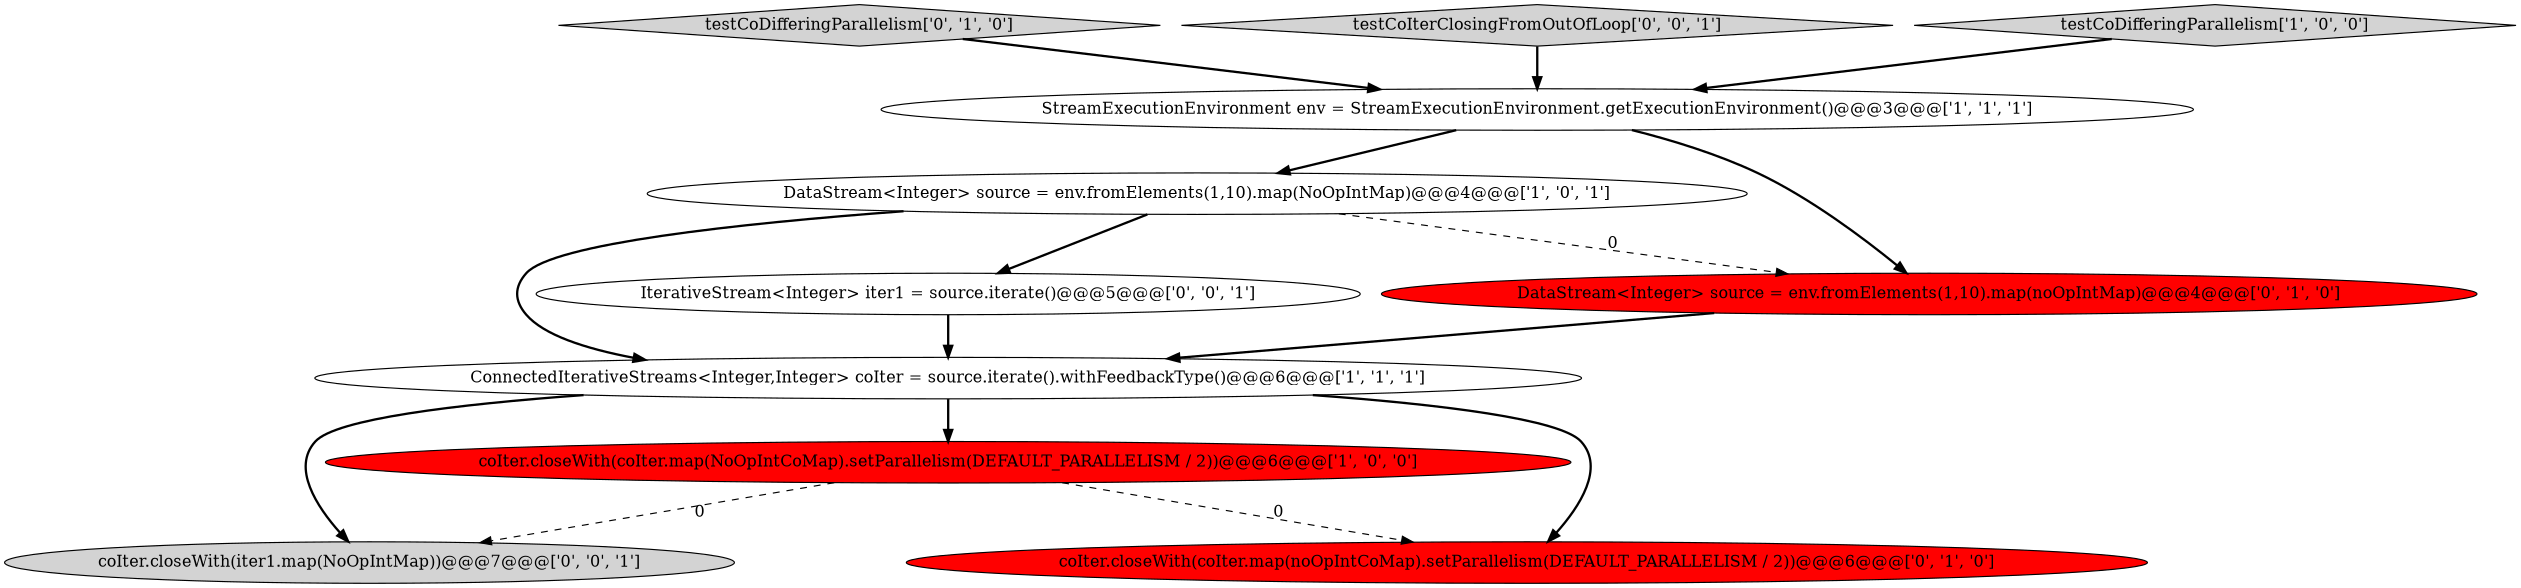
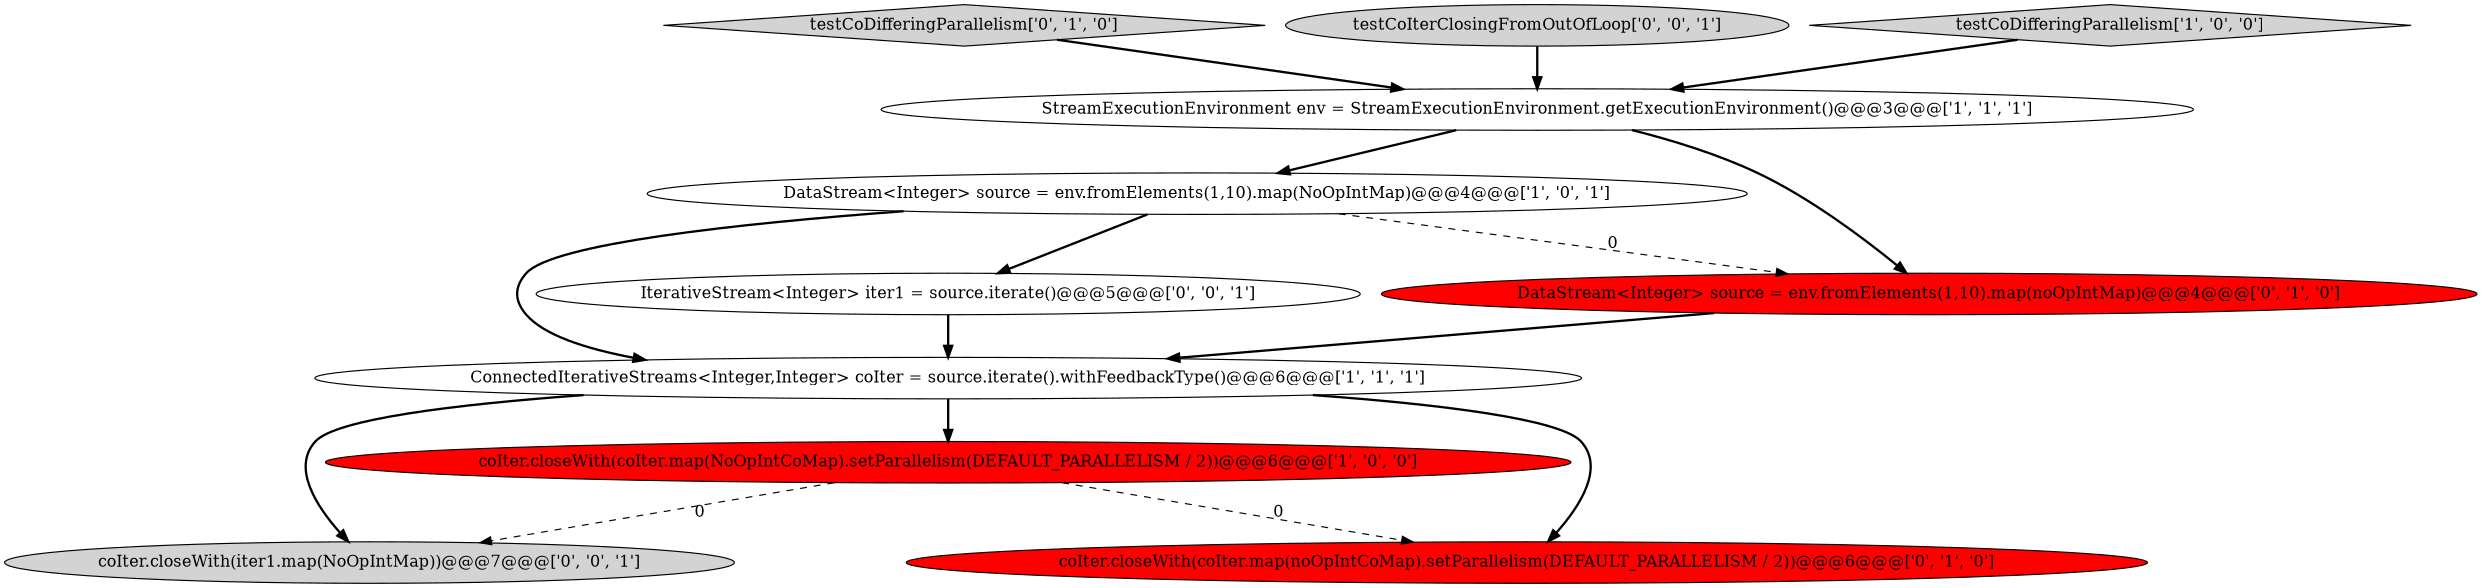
(1537, 25) -> (1537, 25)
